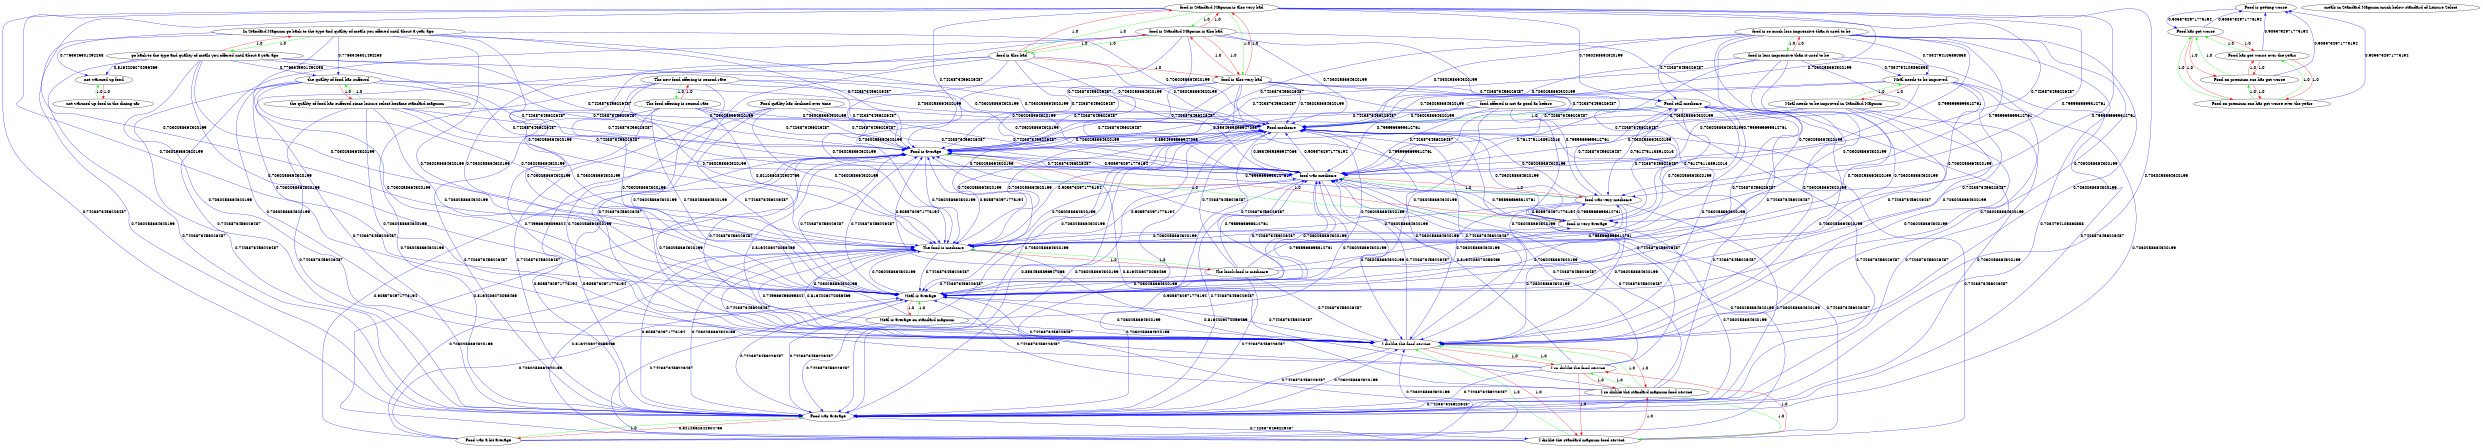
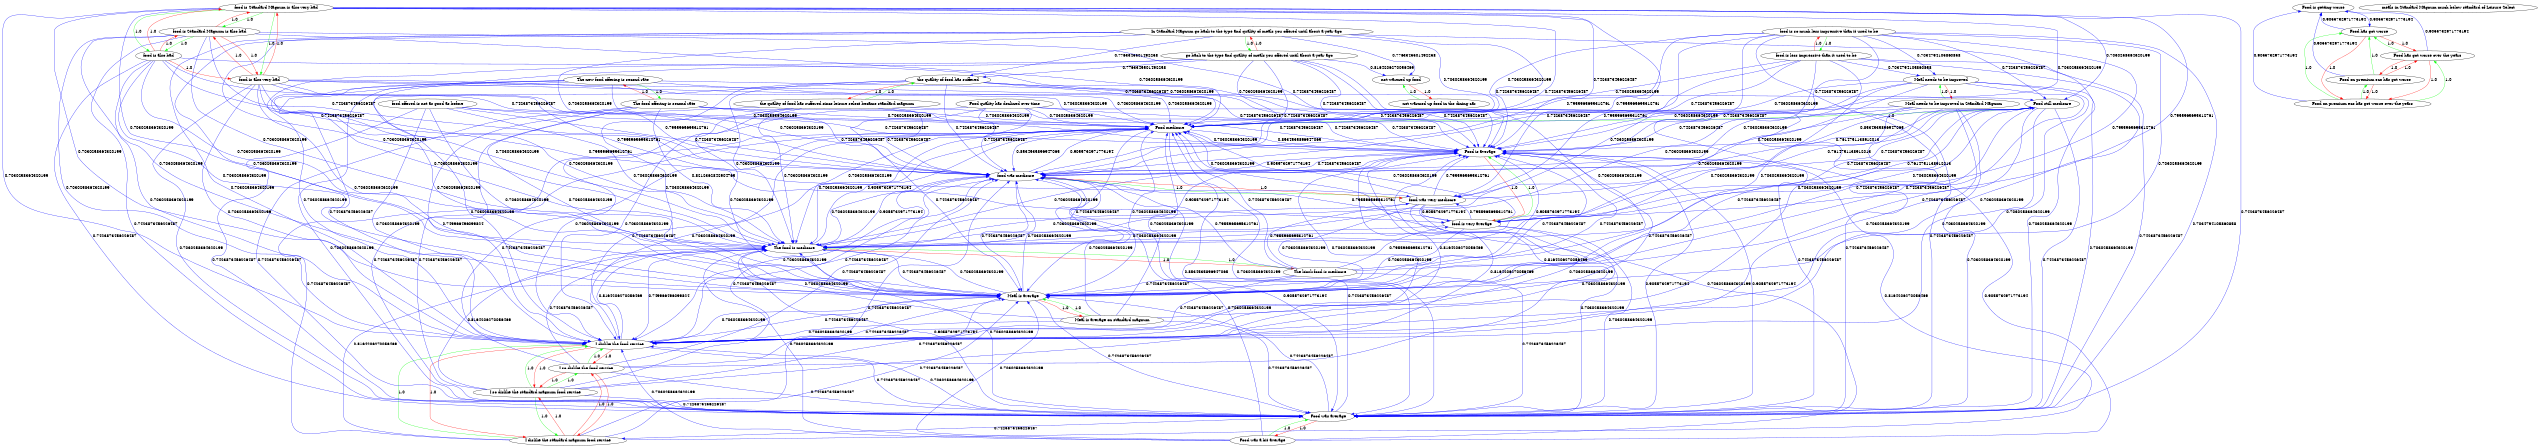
(2192, 62) -> none
none -> (619, 164)
(701, 429) -> (1303, 429)
